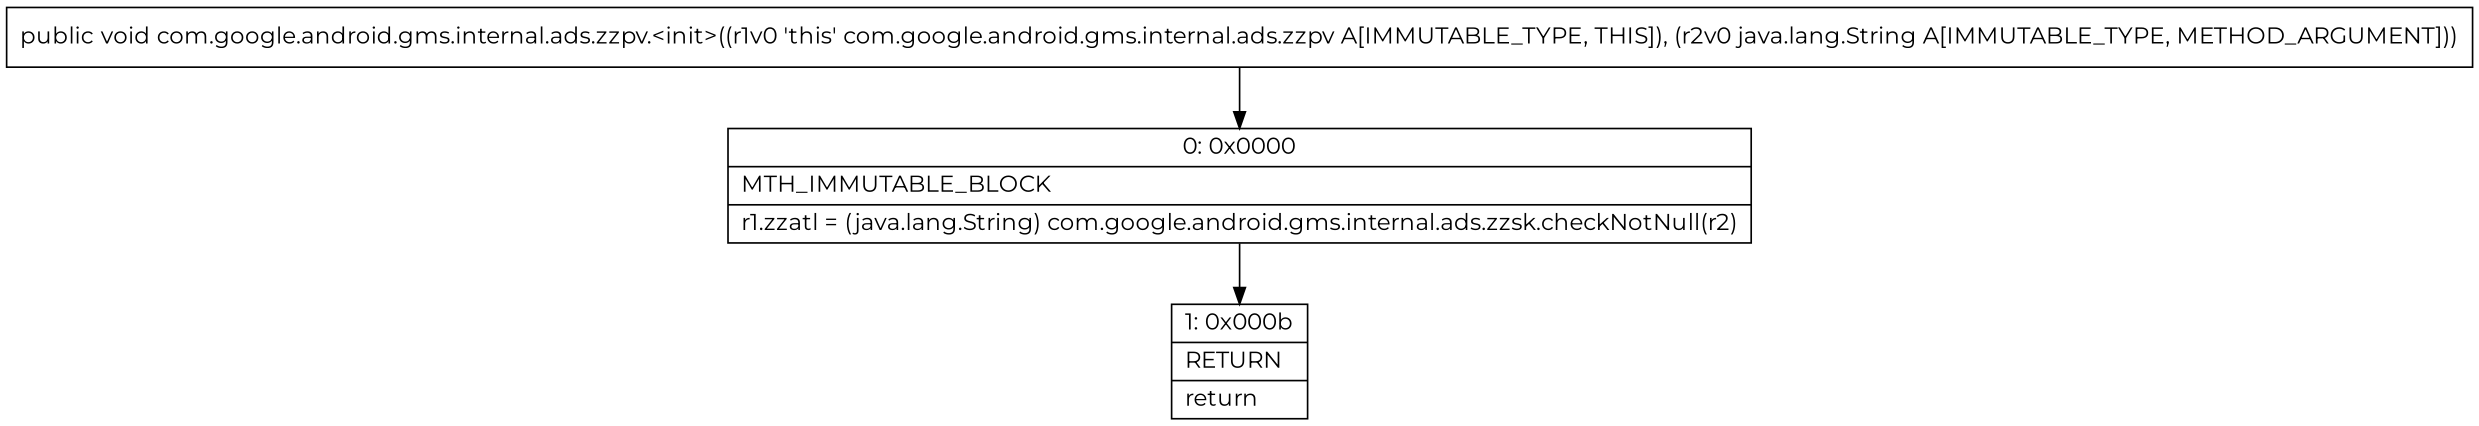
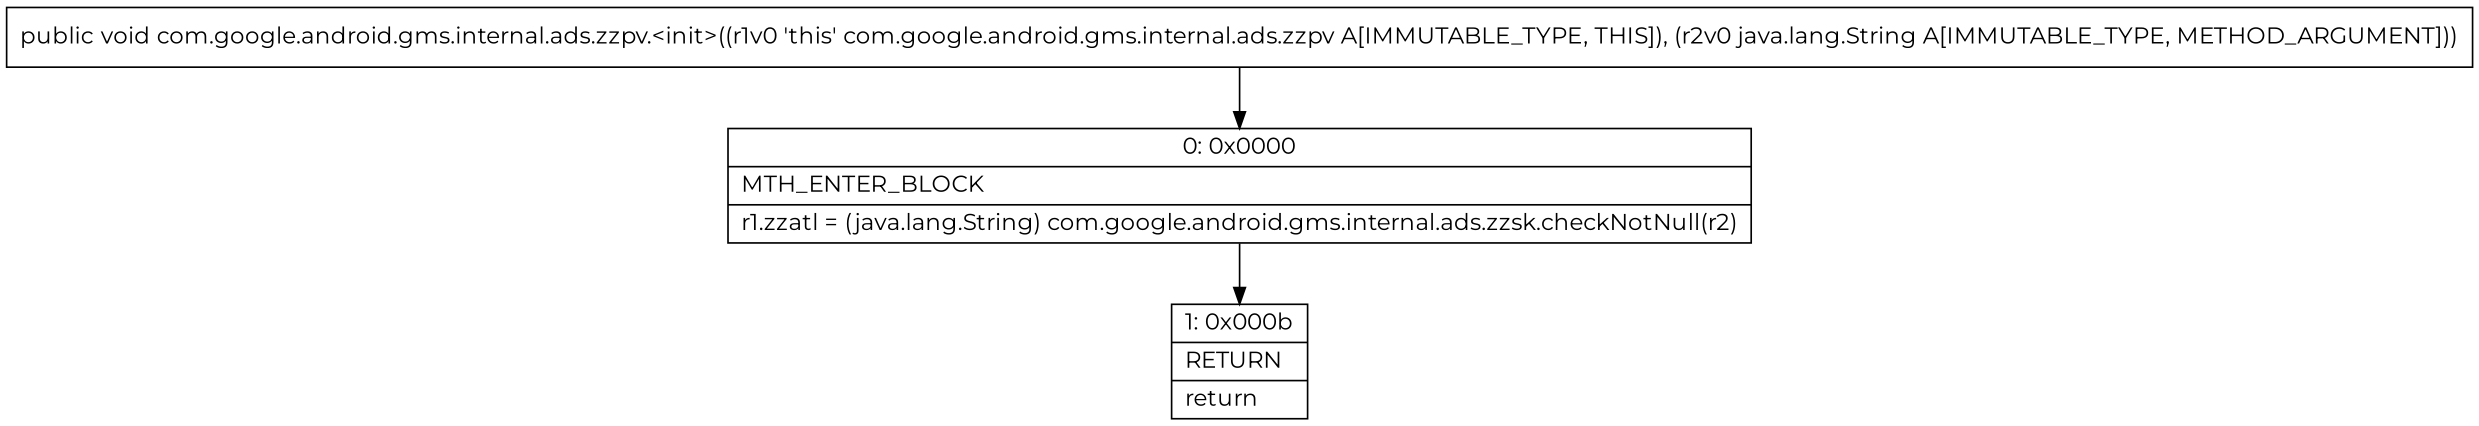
(896, 185) -> (863, 185)
